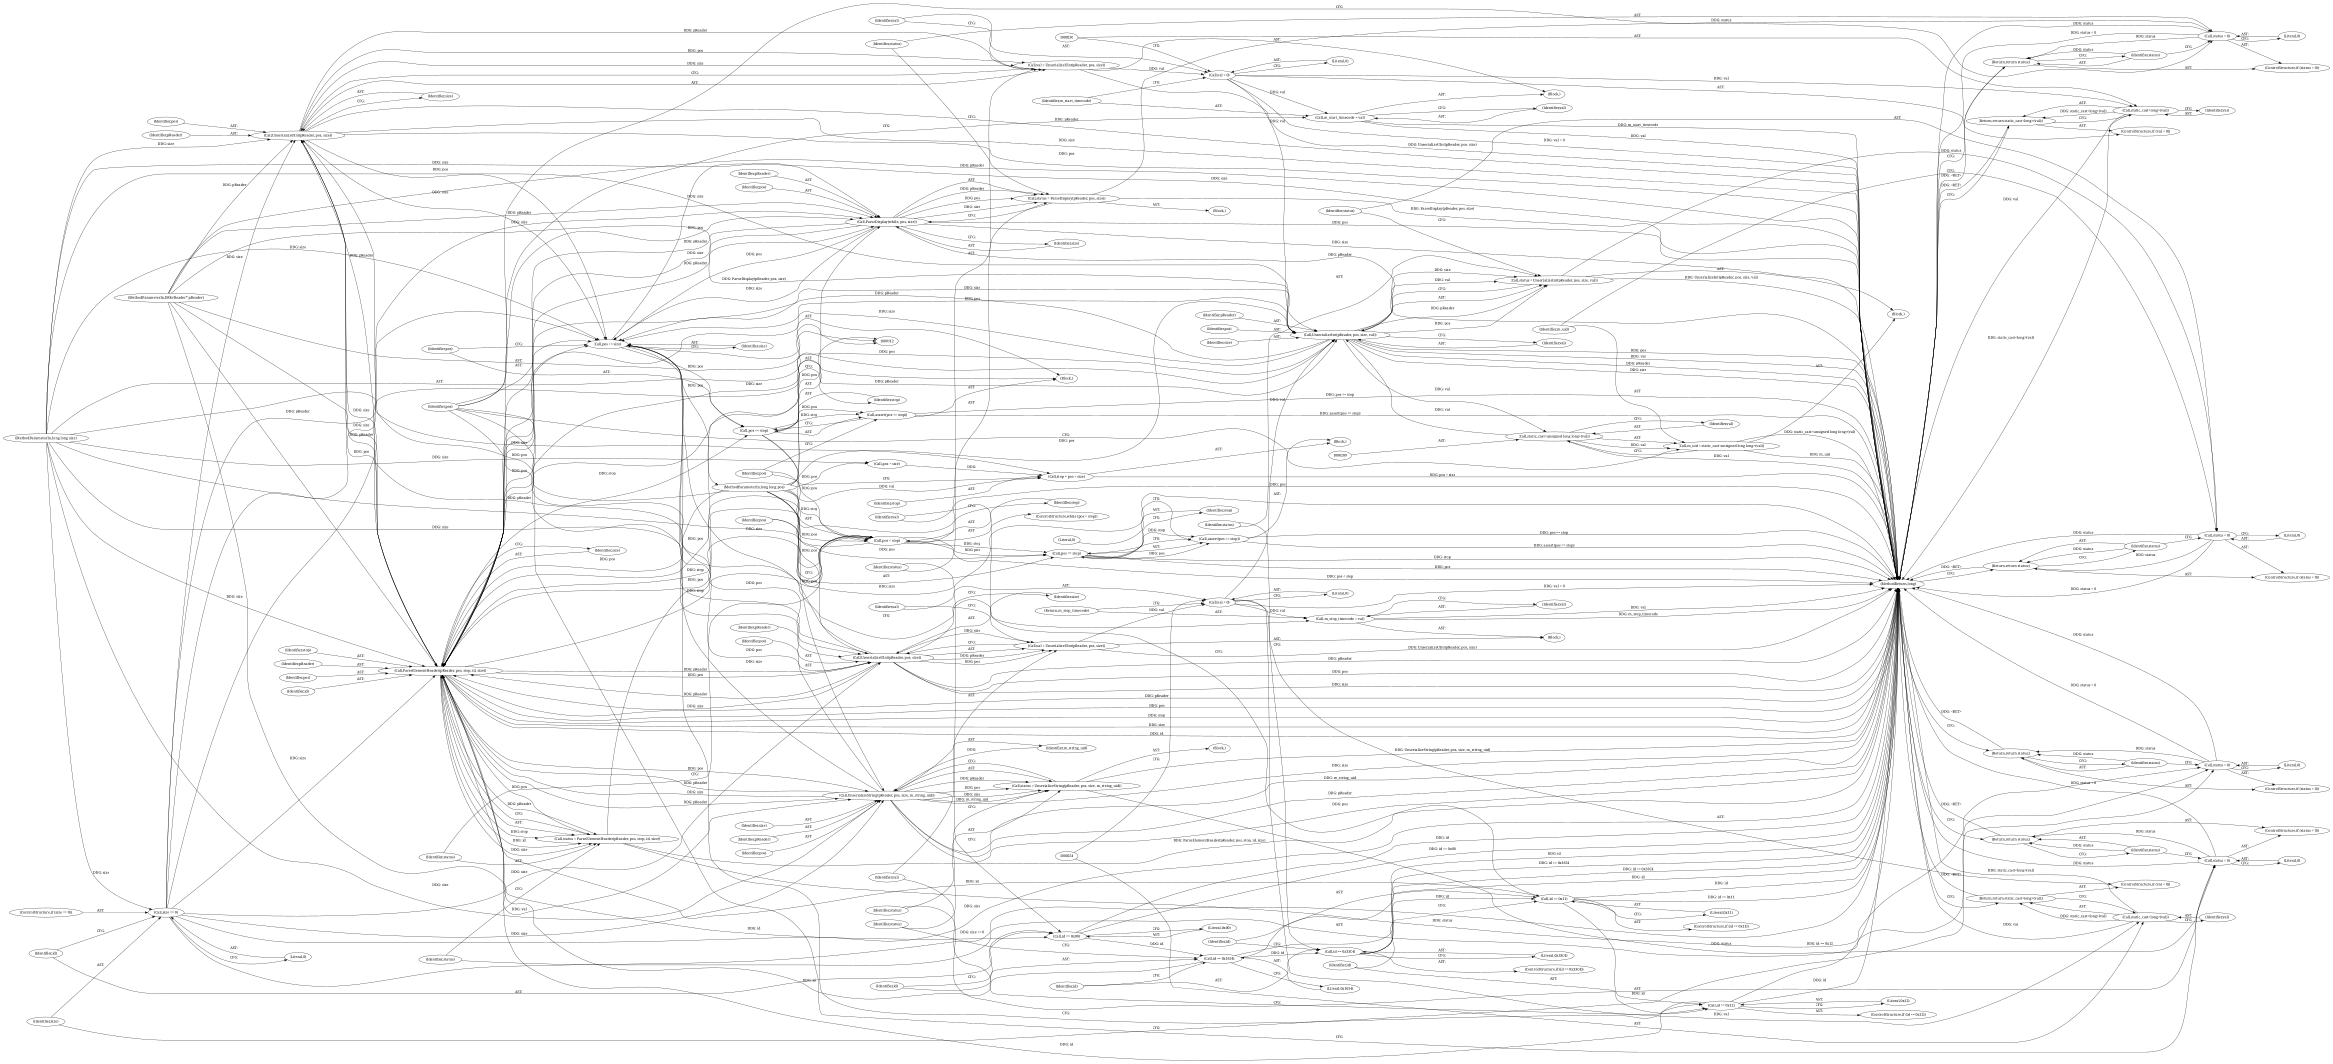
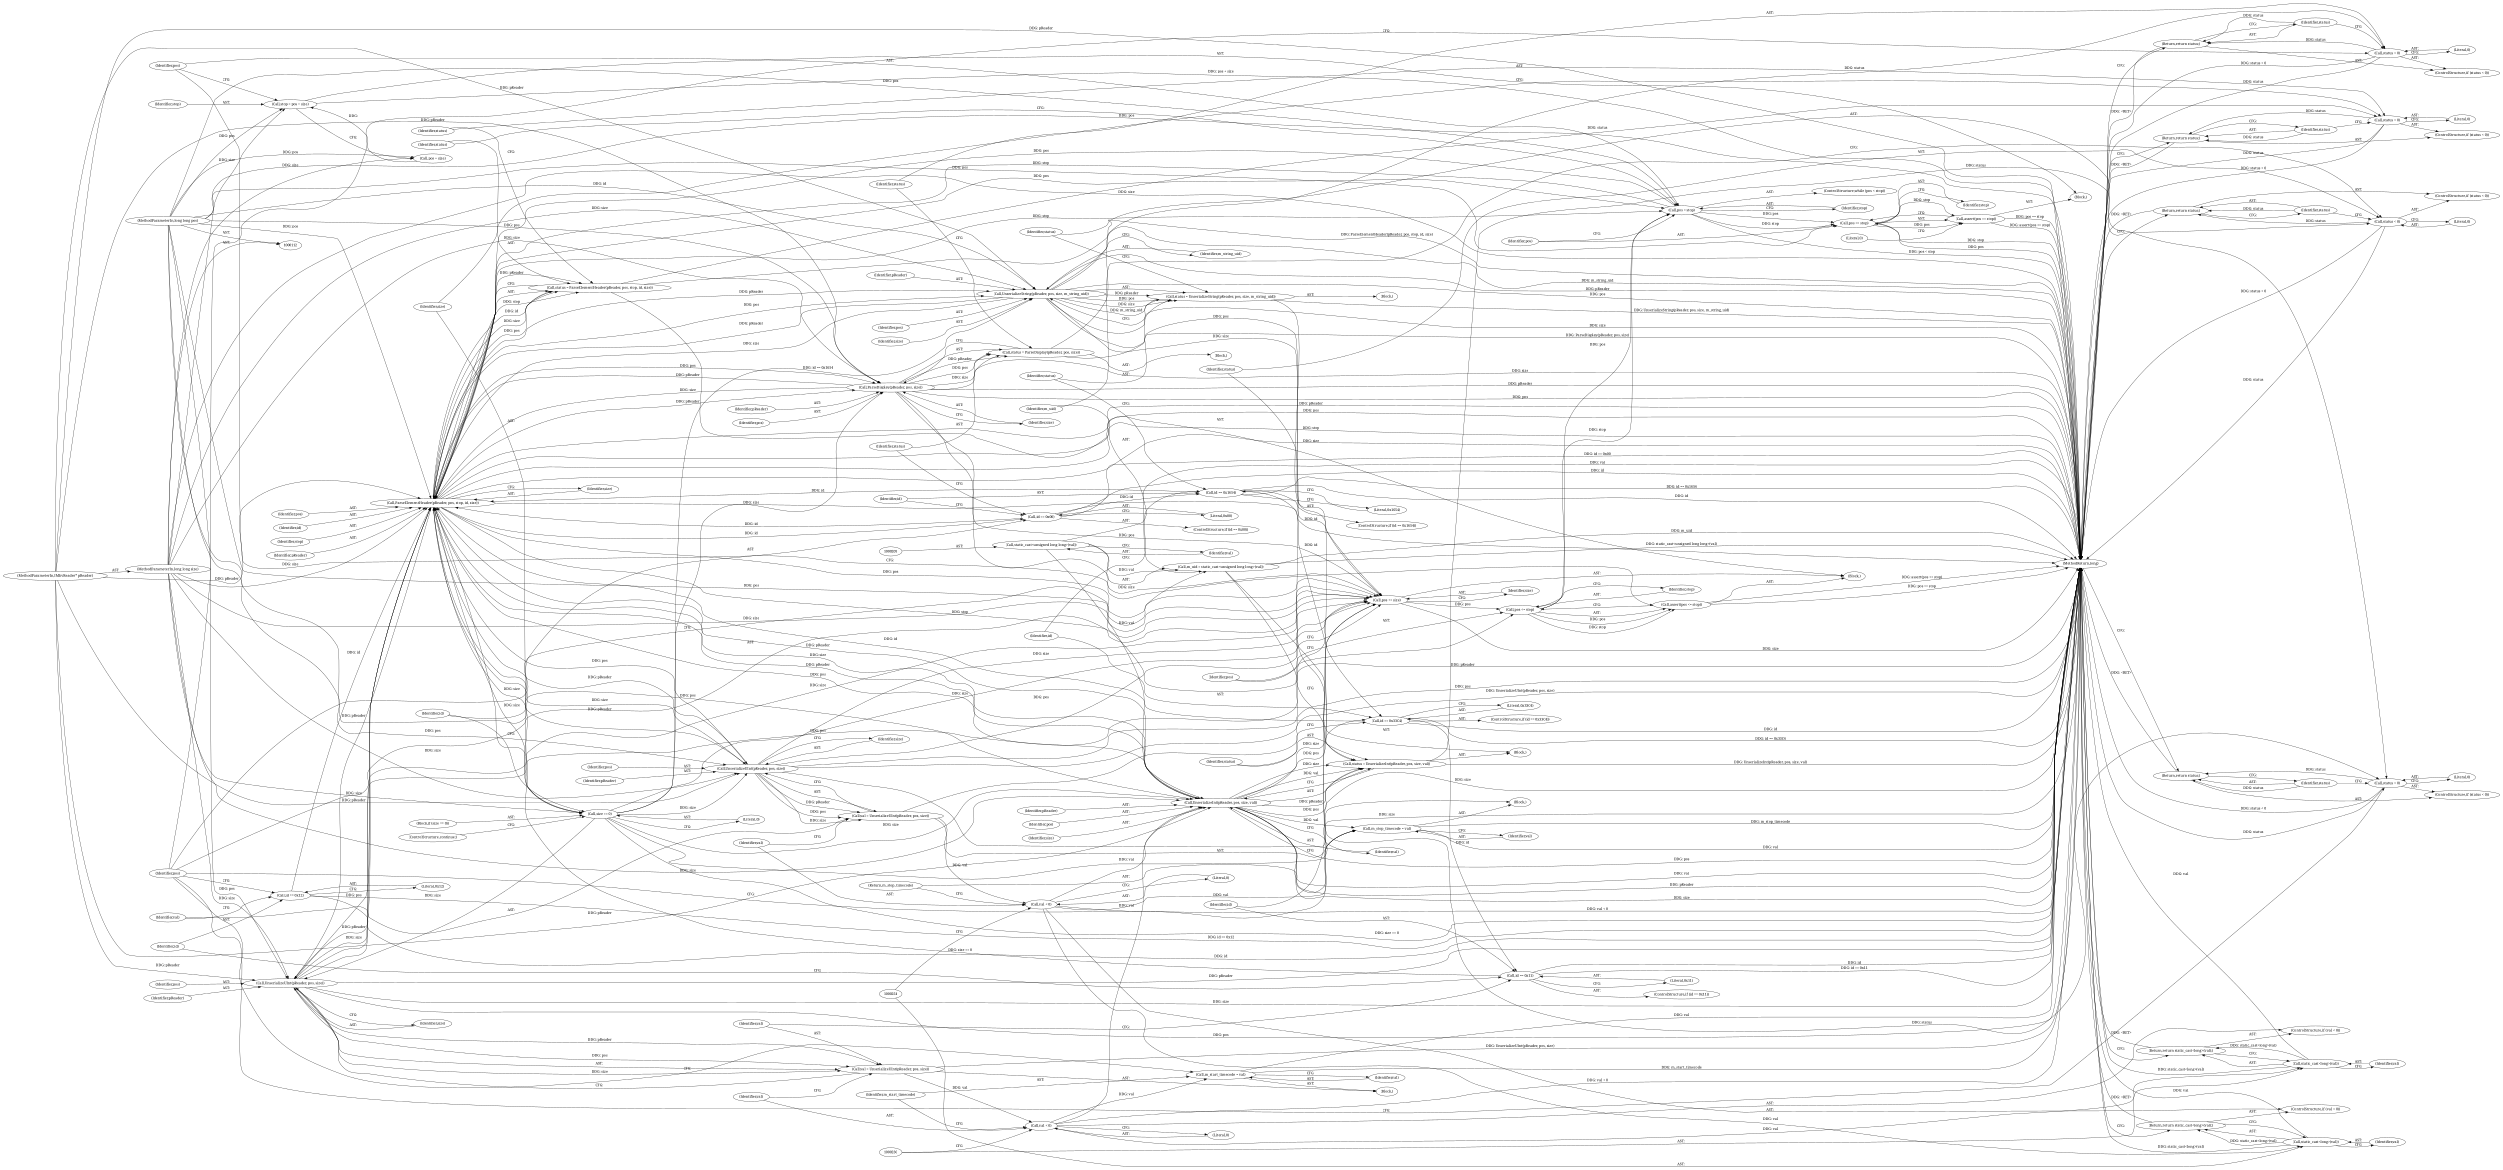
none -> (350, 143)
(887, 222) -> (891, 388)
(754, 279) -> (600, 913)
(524, 363) -> (113, 572)
(690, 400) -> (653, 586)
(1435, 402) -> (1293, 821)
(1633, 454) -> (1293, 667)
(887, 486) -> (227, 136)
none -> (740, 526)
none -> (1387, 526)
none -> (1221, 530)
(809, 581) -> (600, 184)
none -> (891, 647)
none -> (492, 681)
(972, 740) -> (1126, 235)
(972, 750) -> (1126, 247)
none -> (433, 837)
(972, 882) -> (960, 950)
(519, 909) -> (512, 88)
(46, 913) -> (433, 824)
(519, 934) -> (818, 368)
(1278, 961) -> (1311, 490)
(1615, 979) -> none
(1898, 1015) -> none
